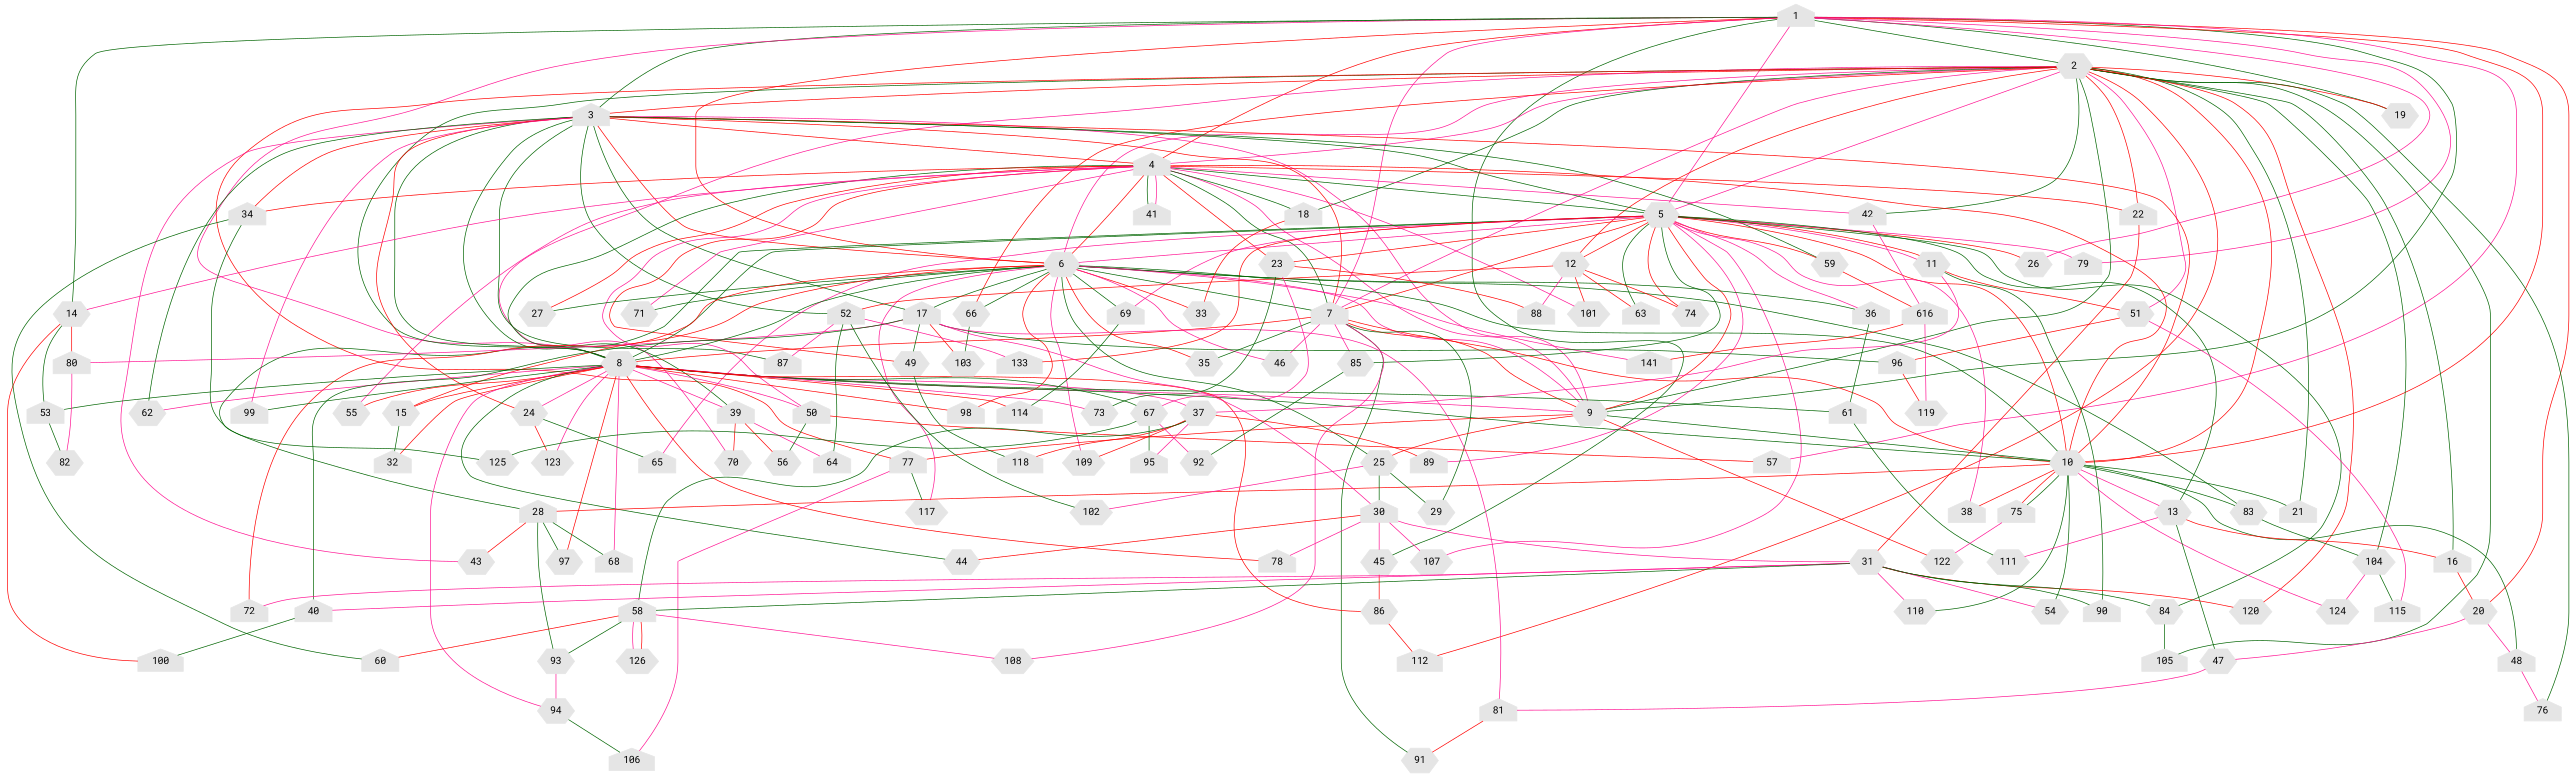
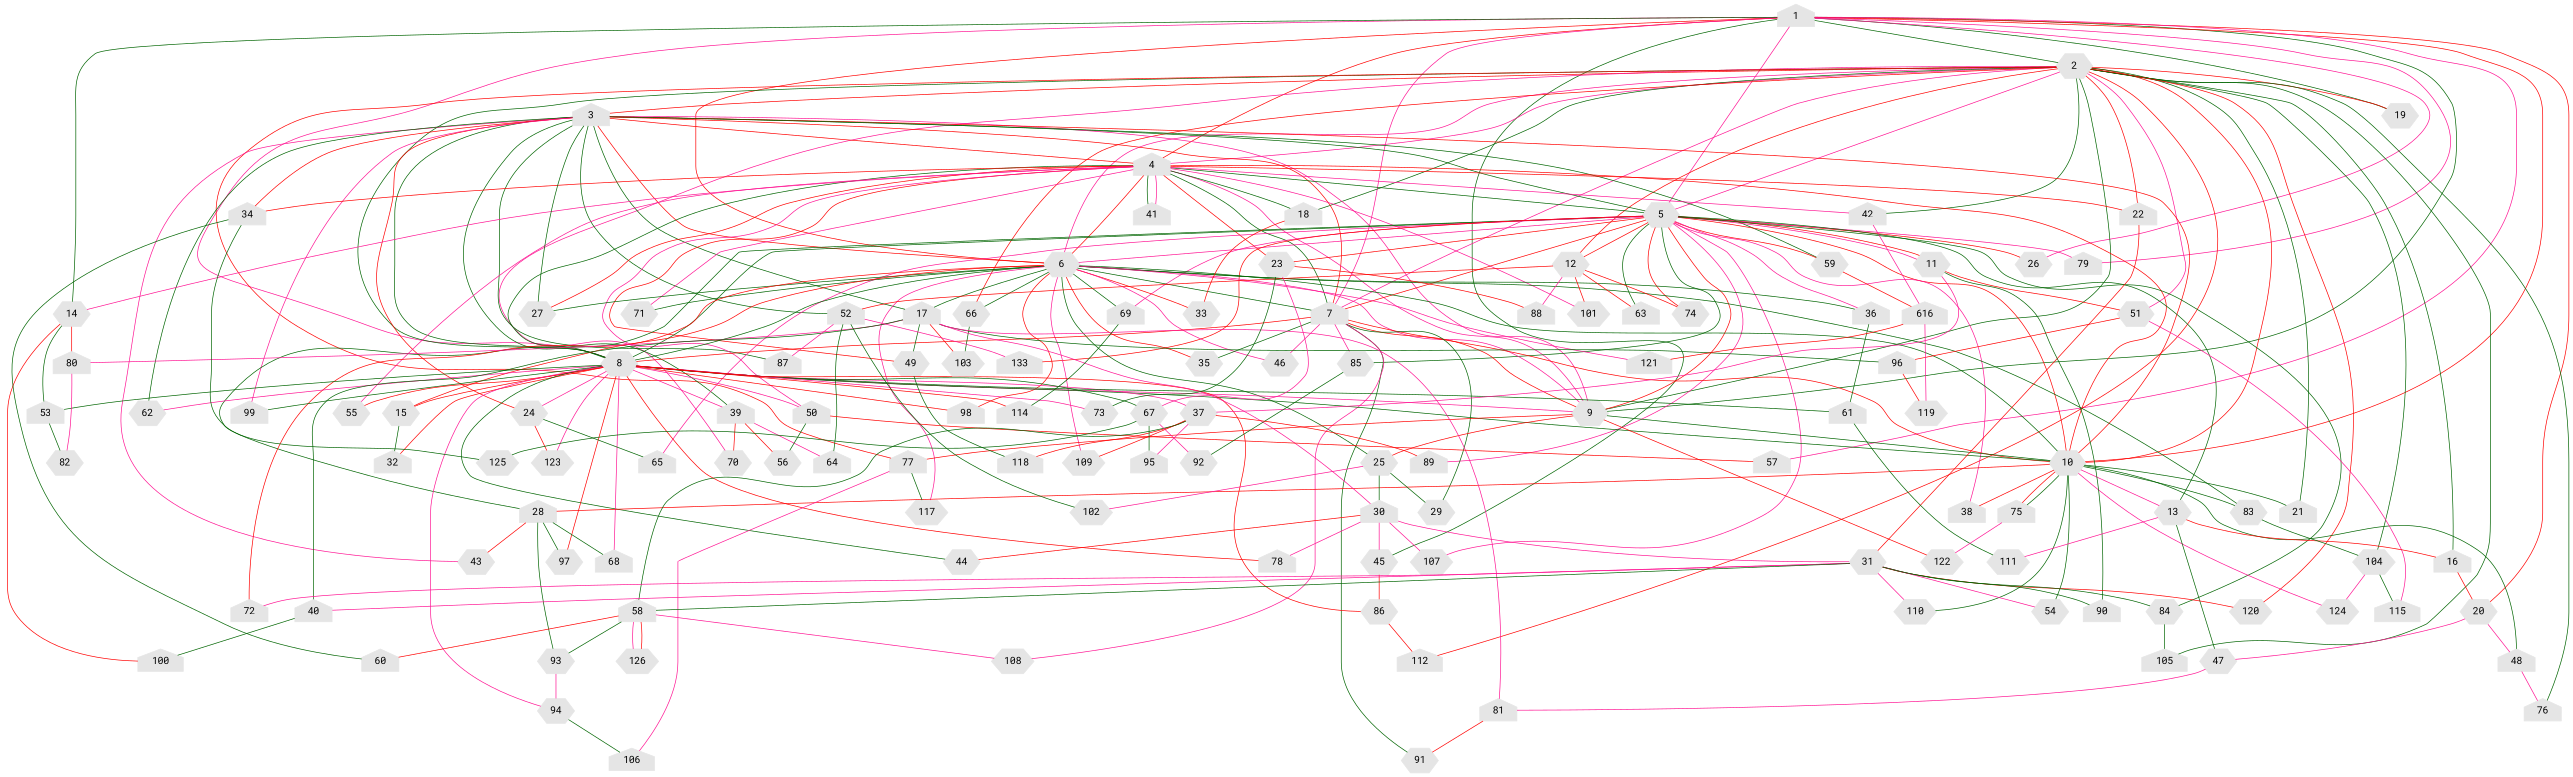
(1180, 24) -> (552, 206)
(1649, 364) -> (1649, 364)
